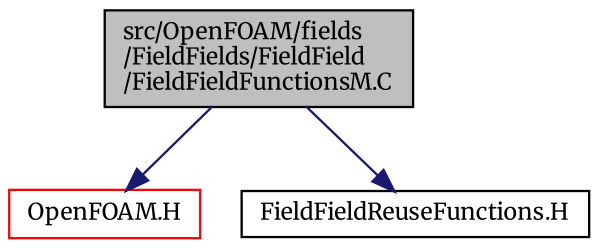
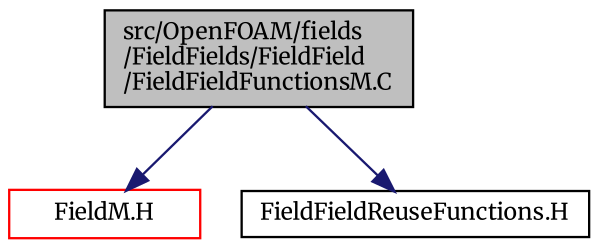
(105, 214) -> (105, 214)
